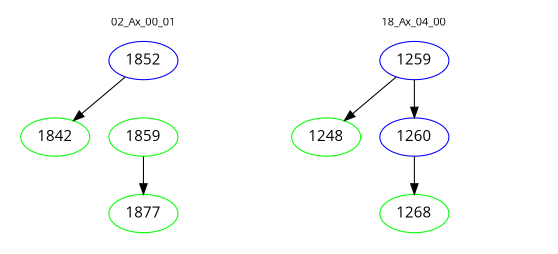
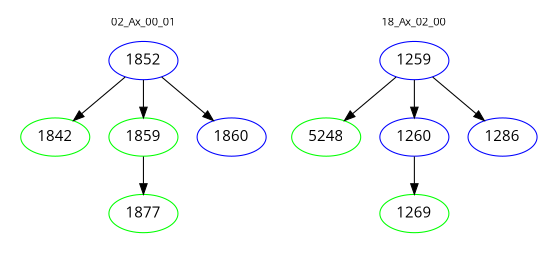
(414, 23) -> (414, 23)
none -> (143, 94)
none -> (232, 137)
(326, 137) -> (326, 137)
none -> (503, 137)
(414, 214) -> (414, 214)
